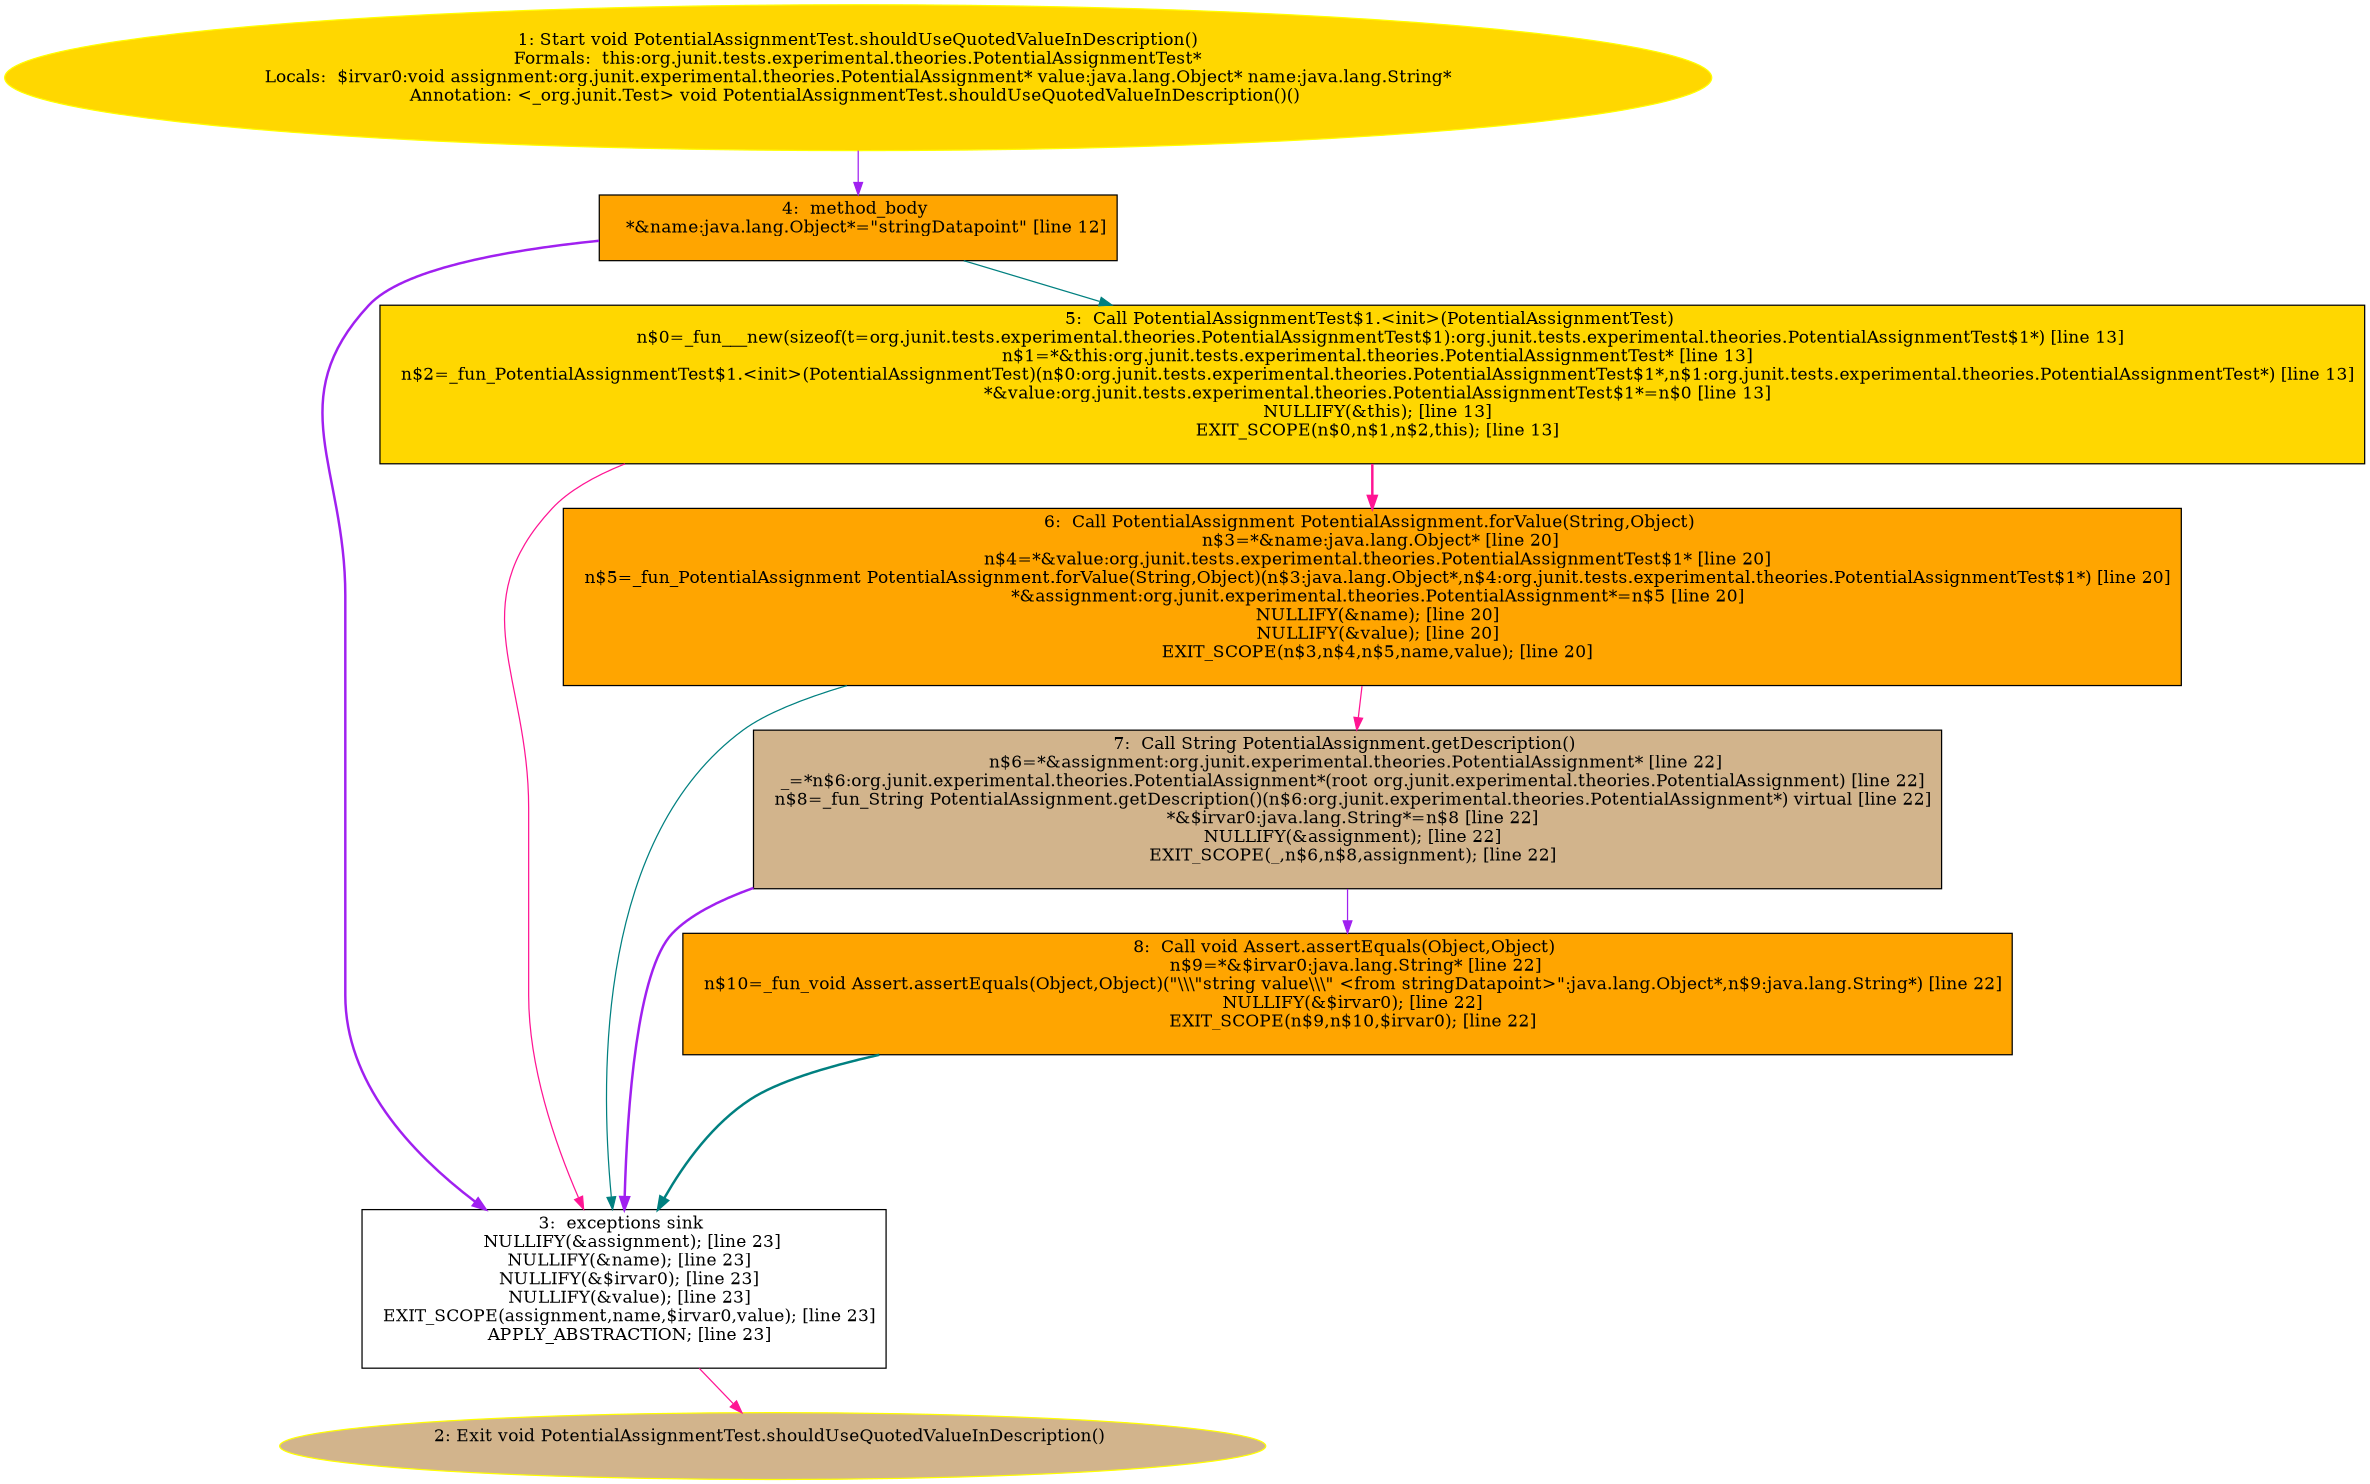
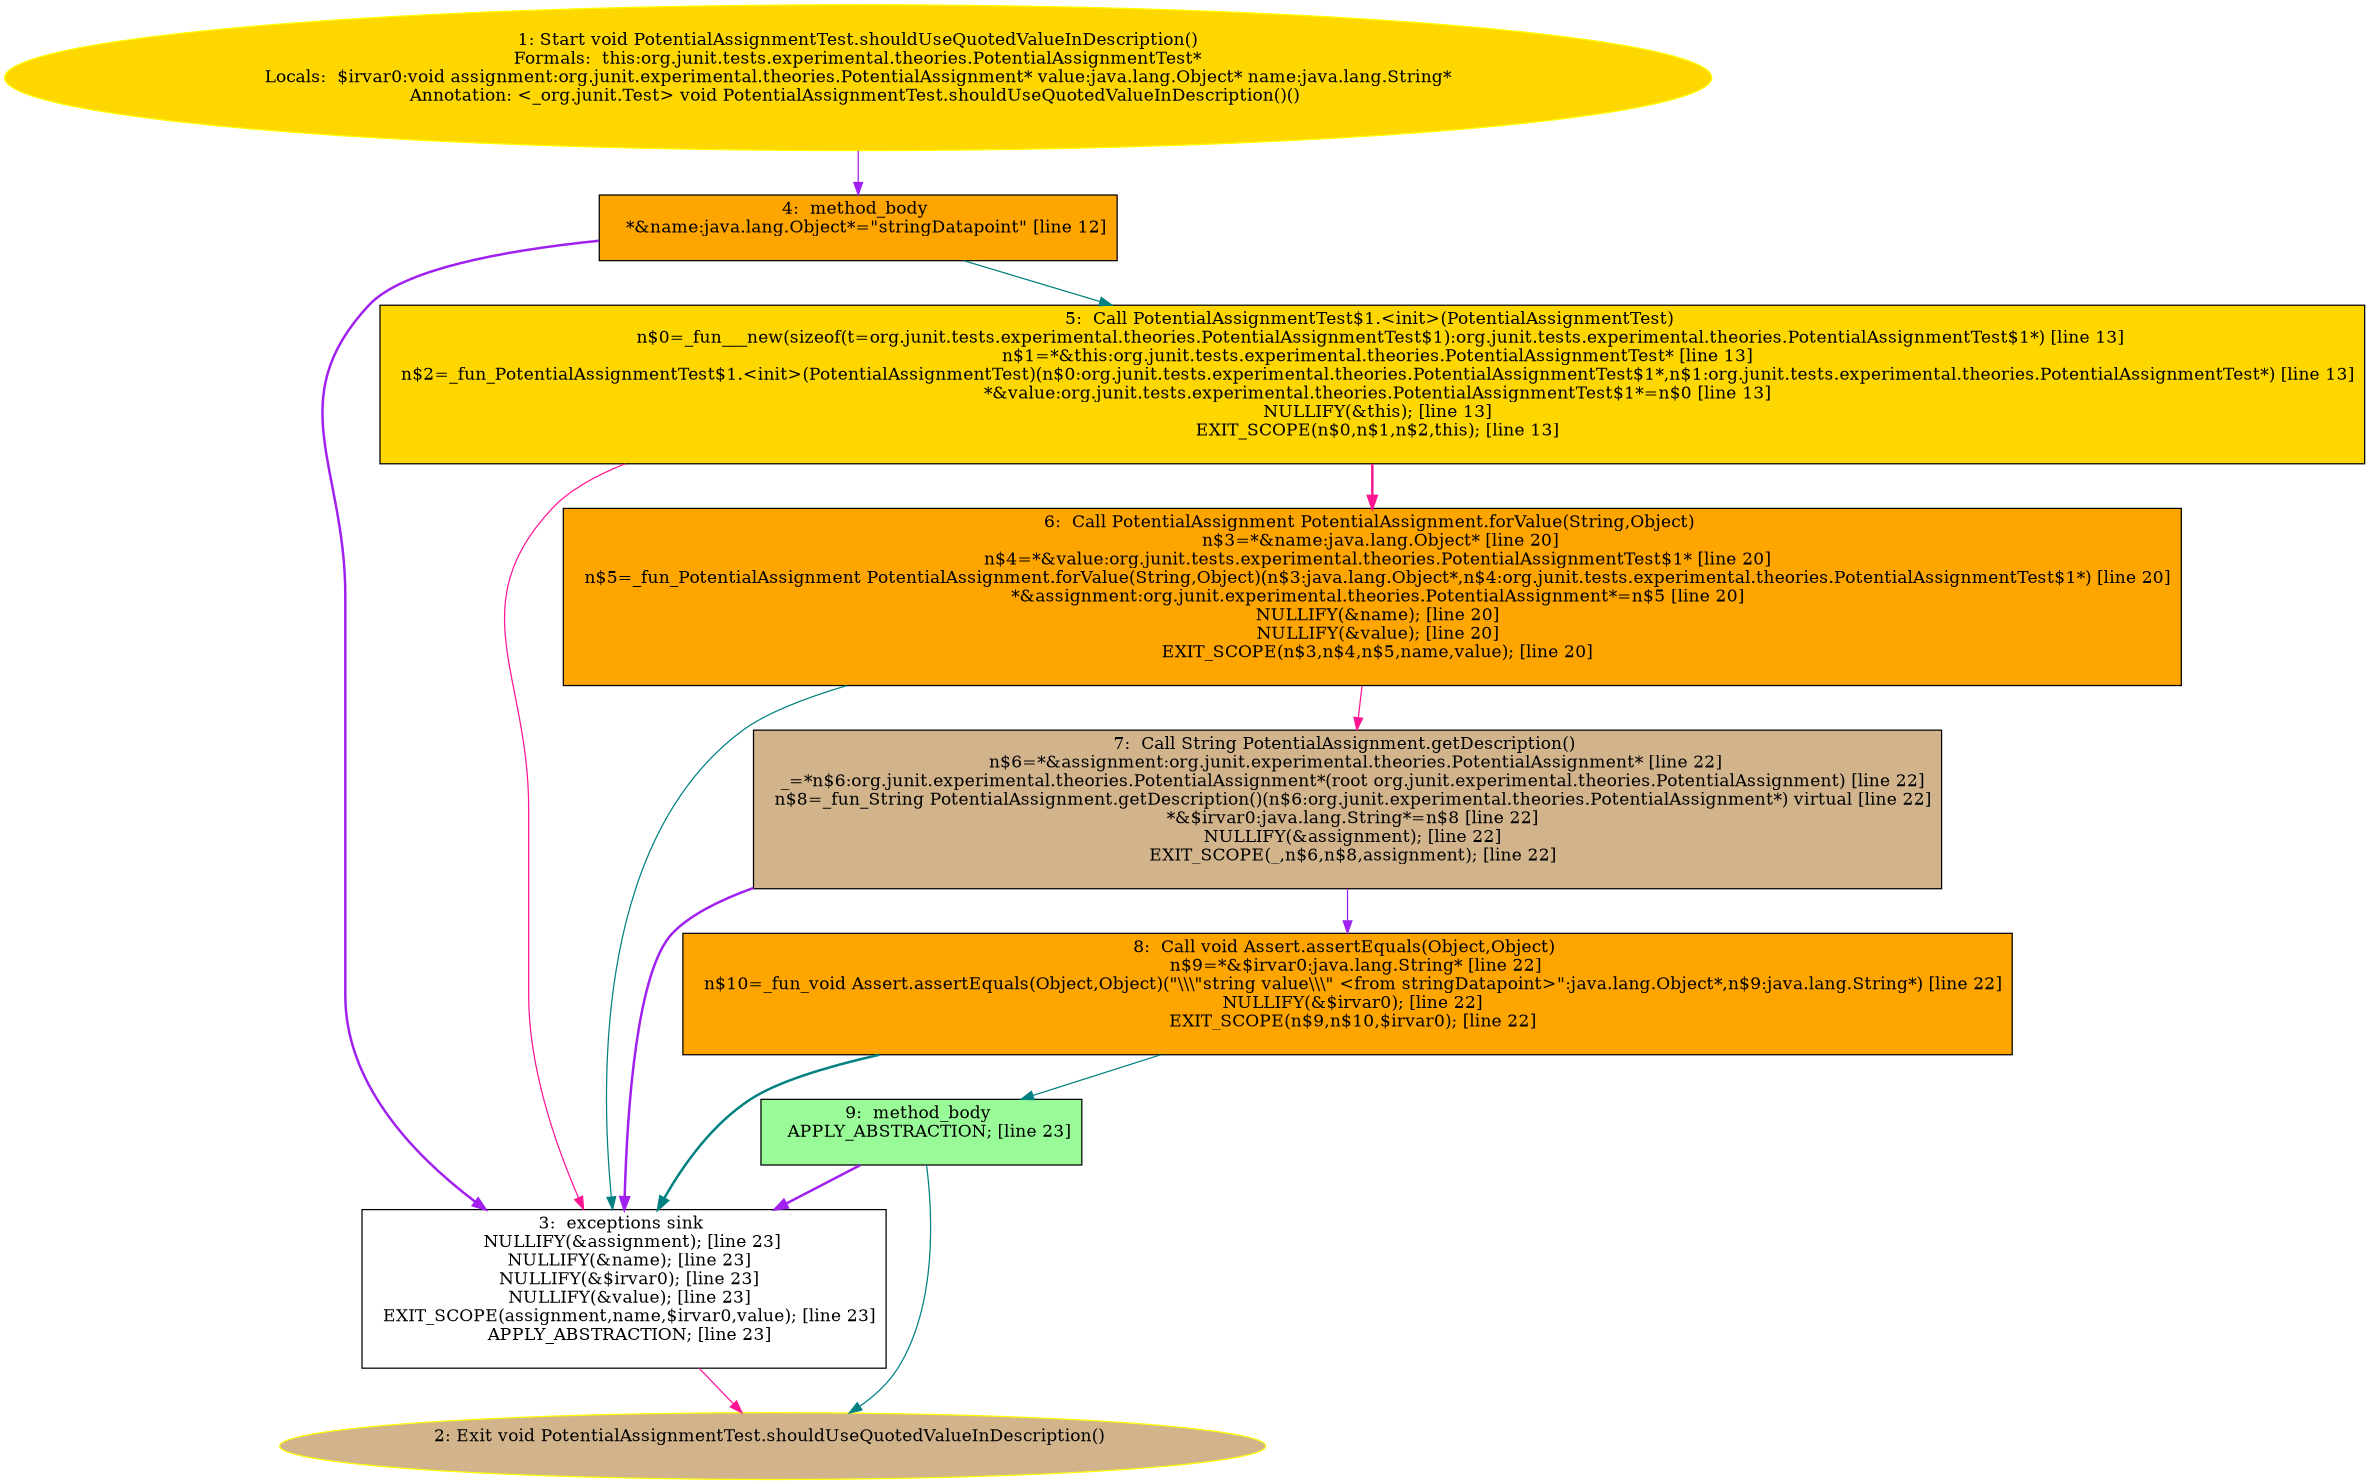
none -> (921, 1132)
